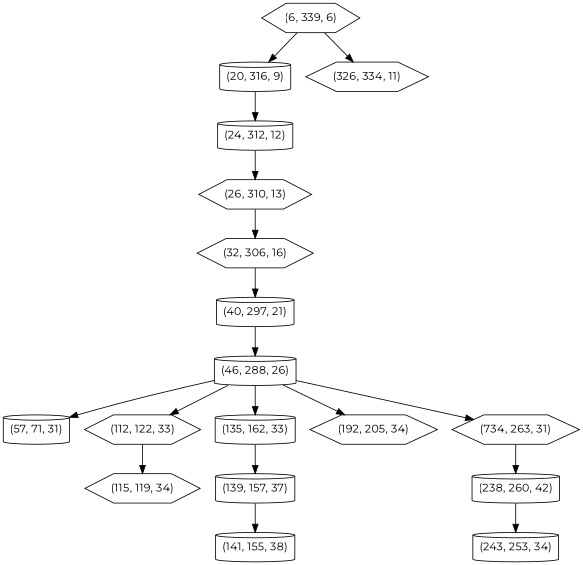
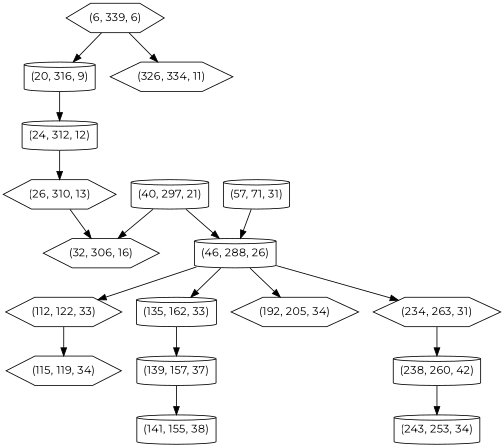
(255, 279) -> (139, 221)
(146, 397) -> (247, 220)
(516, 430) -> (437, 312)
